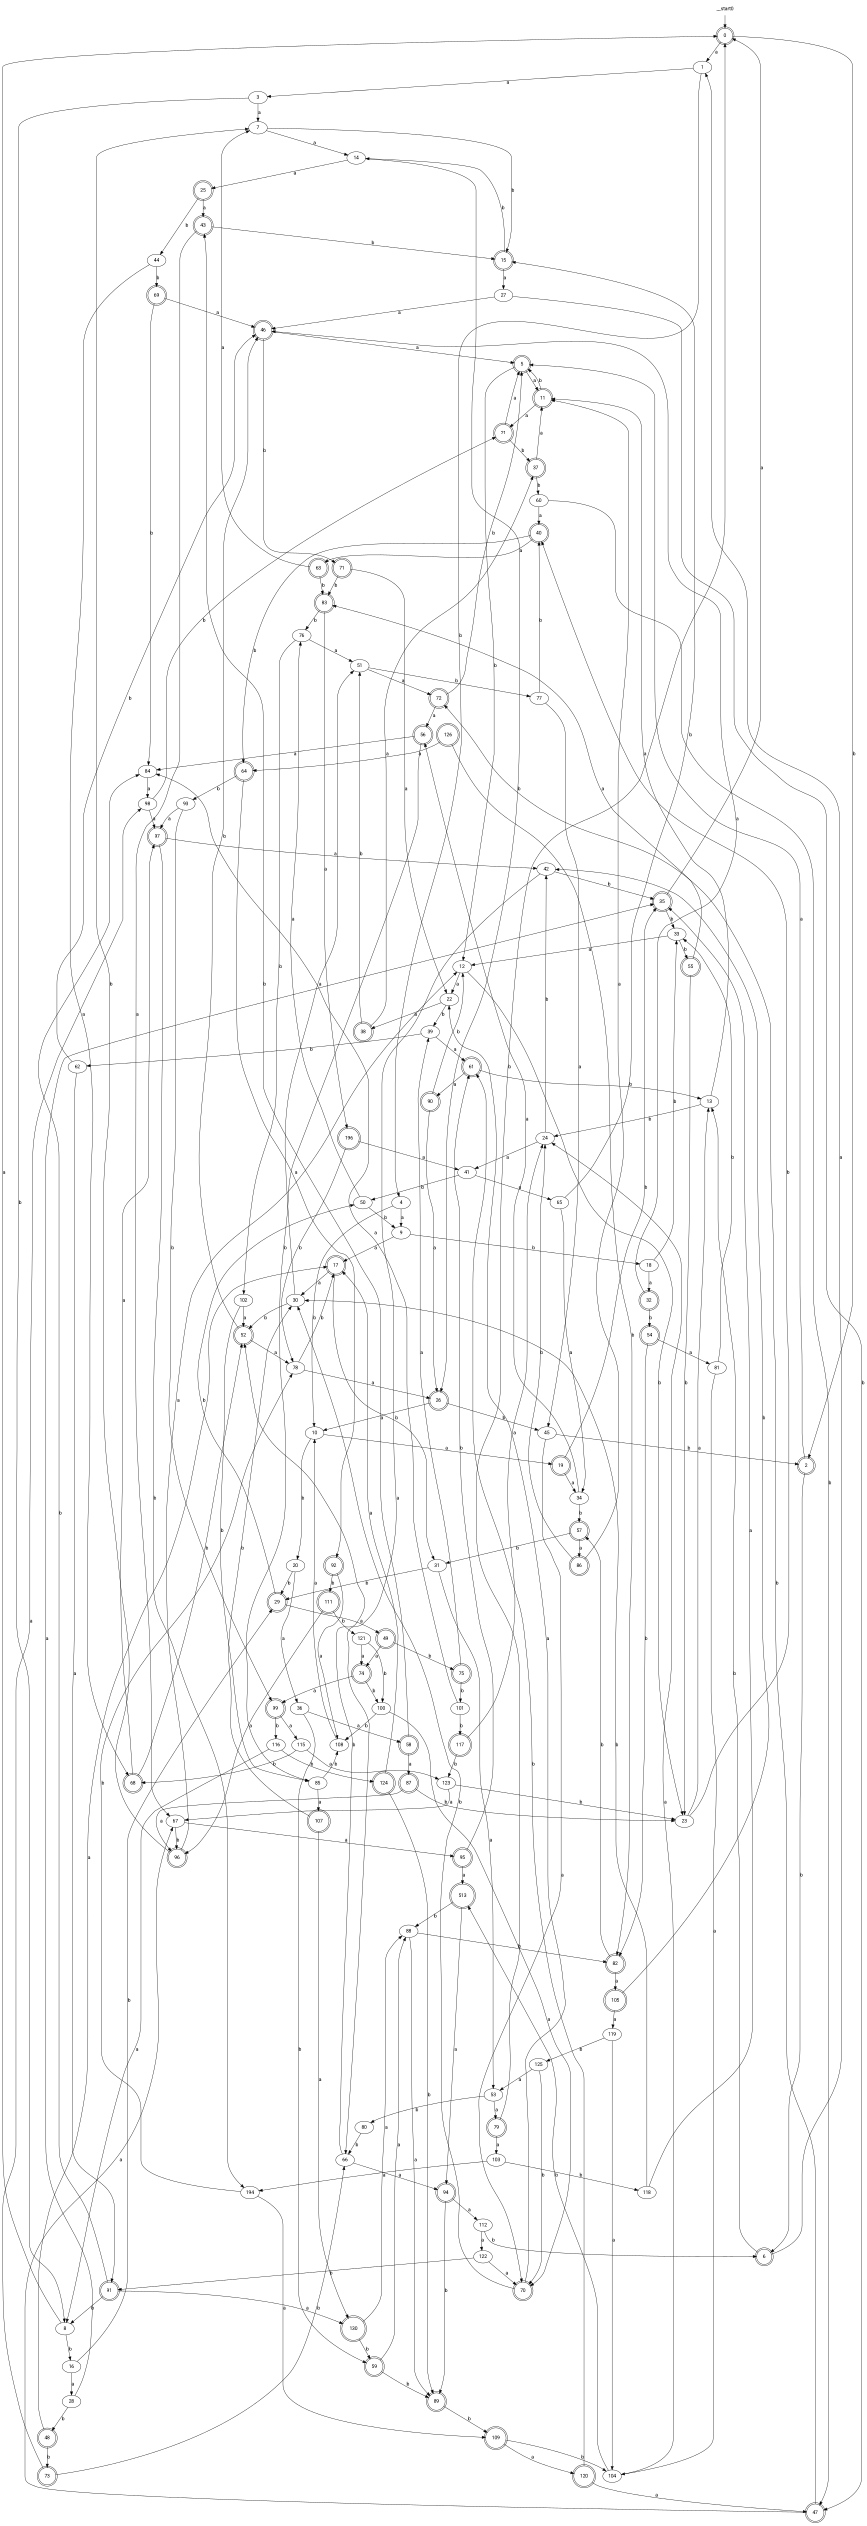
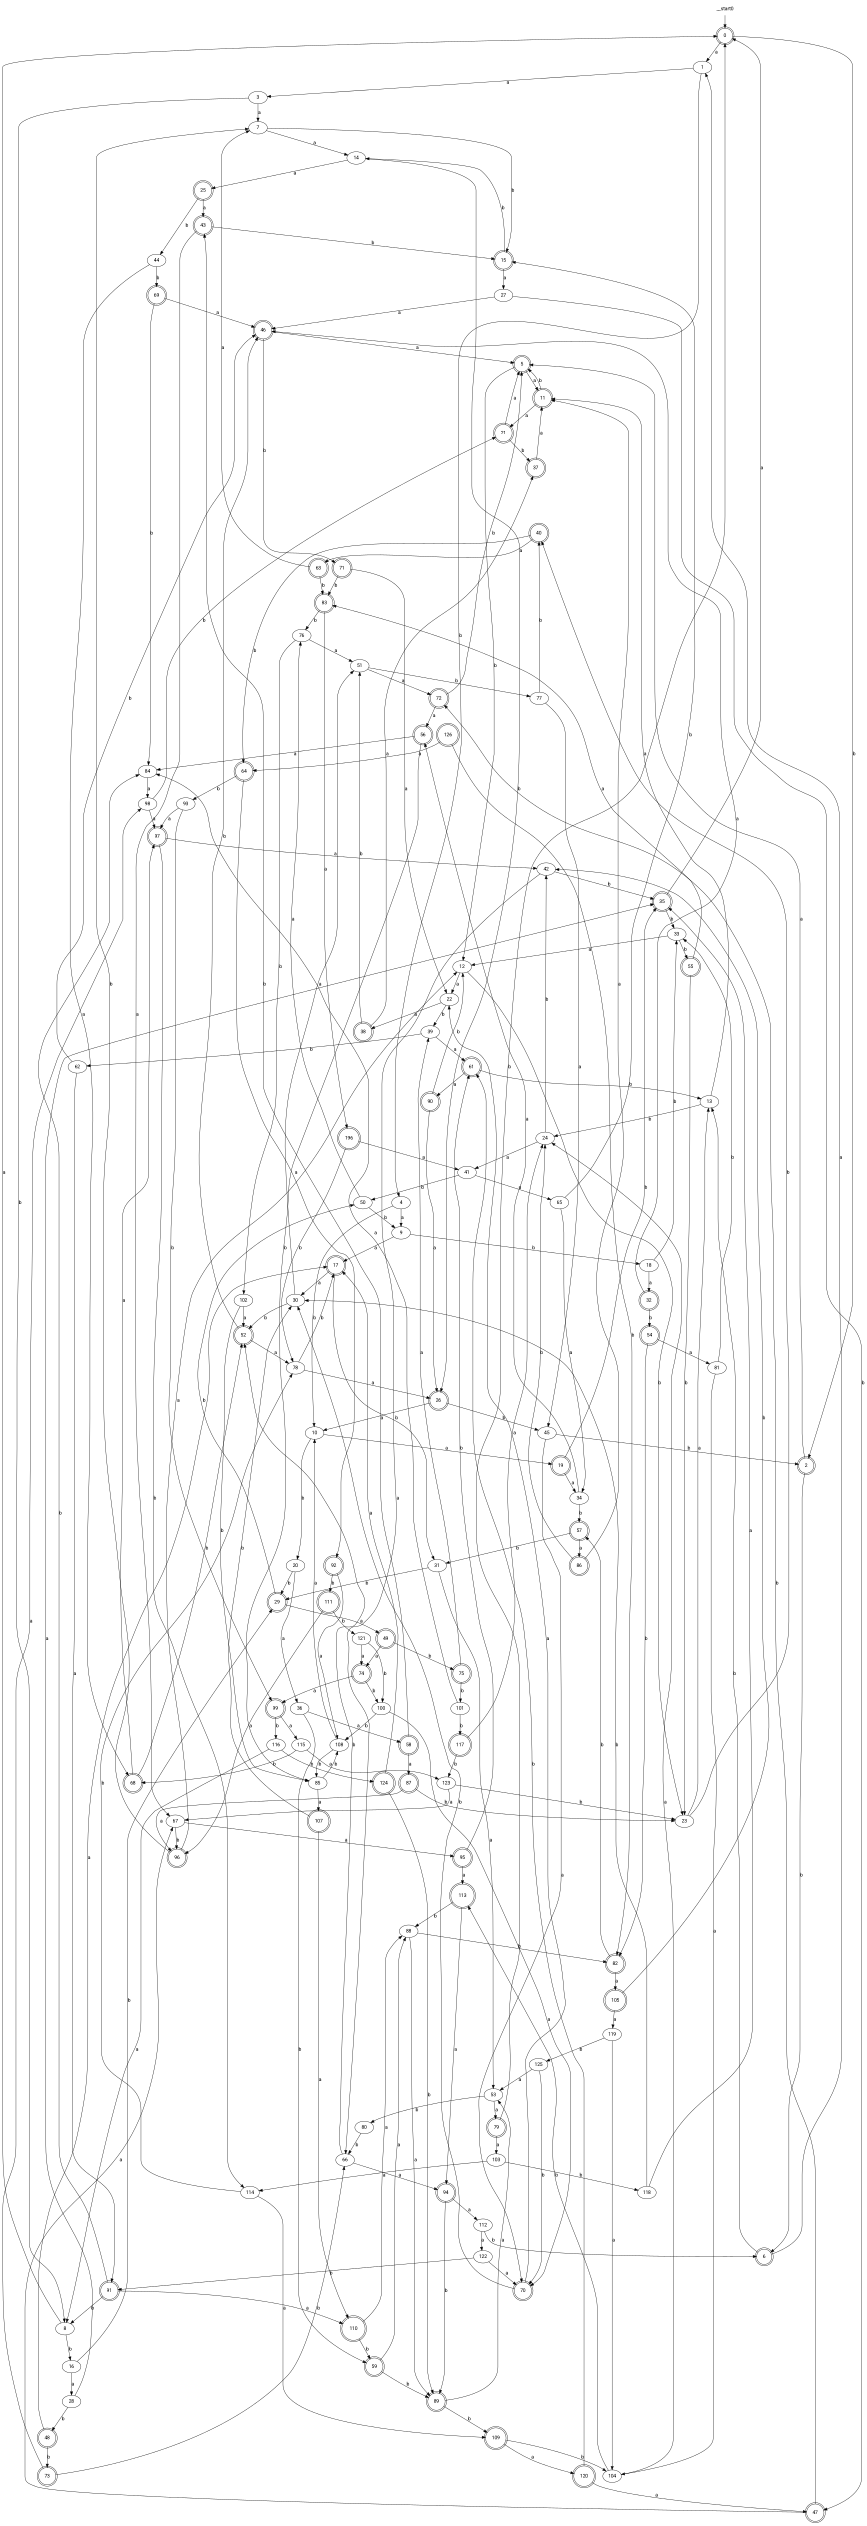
(539, 501) -> none
none -> (321, 1759)
(462, 1896) -> (462, 1896)
(250, 2193) -> (250, 2193)
none -> (498, 2276)
(353, 2329) -> (353, 2329)
